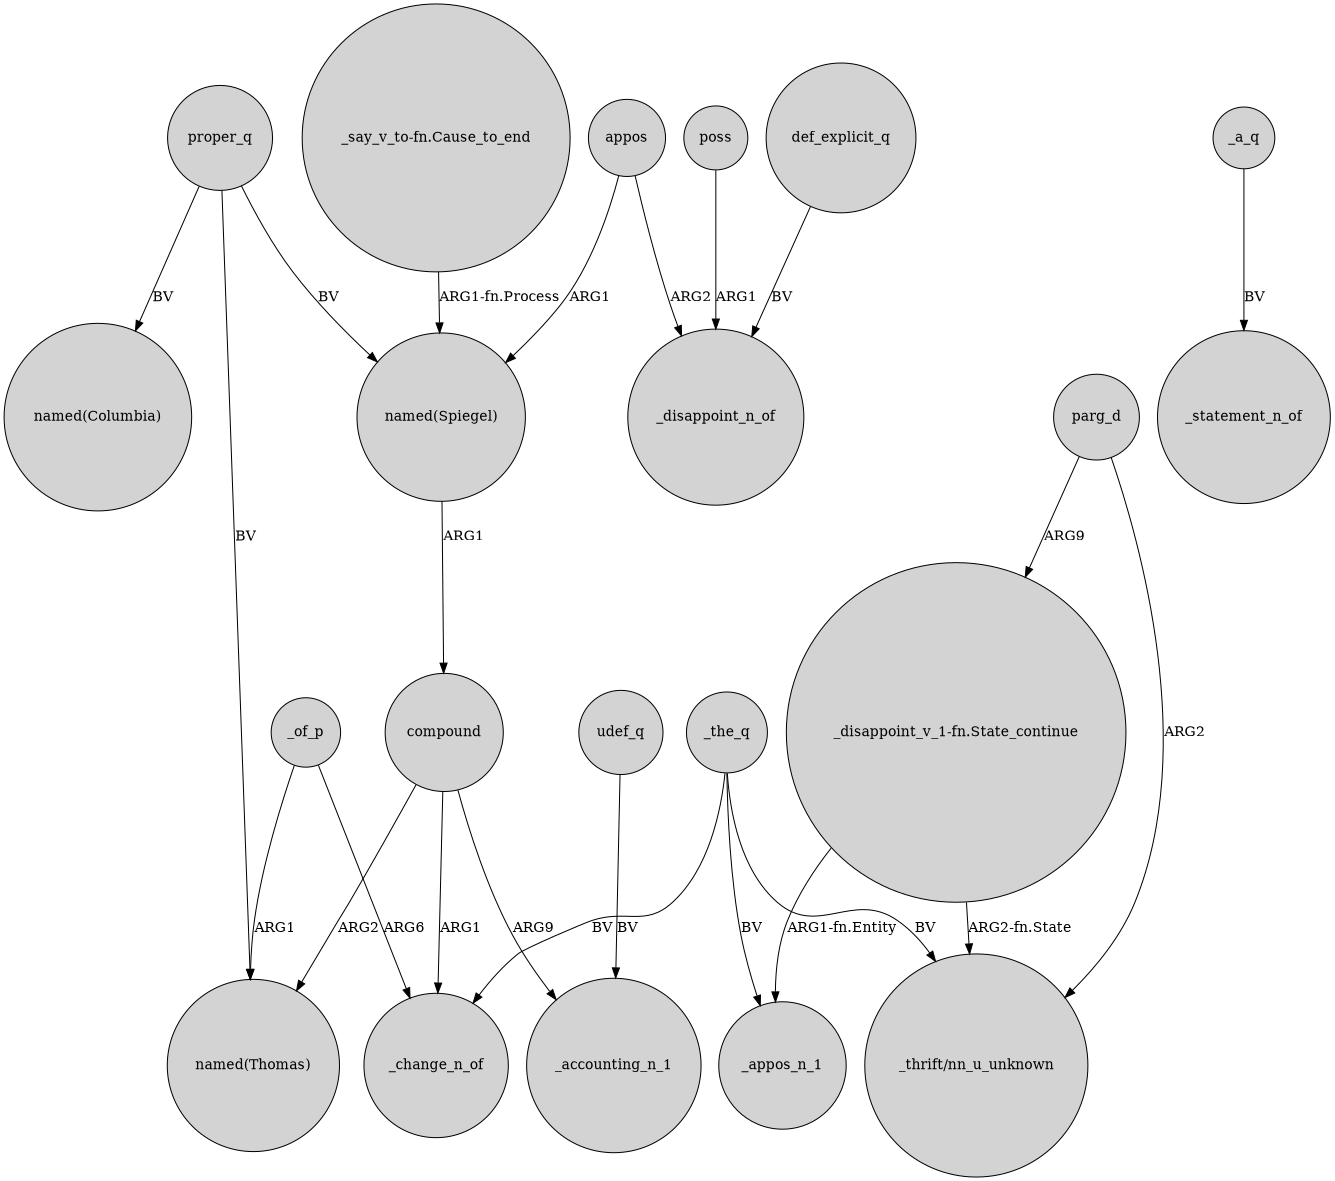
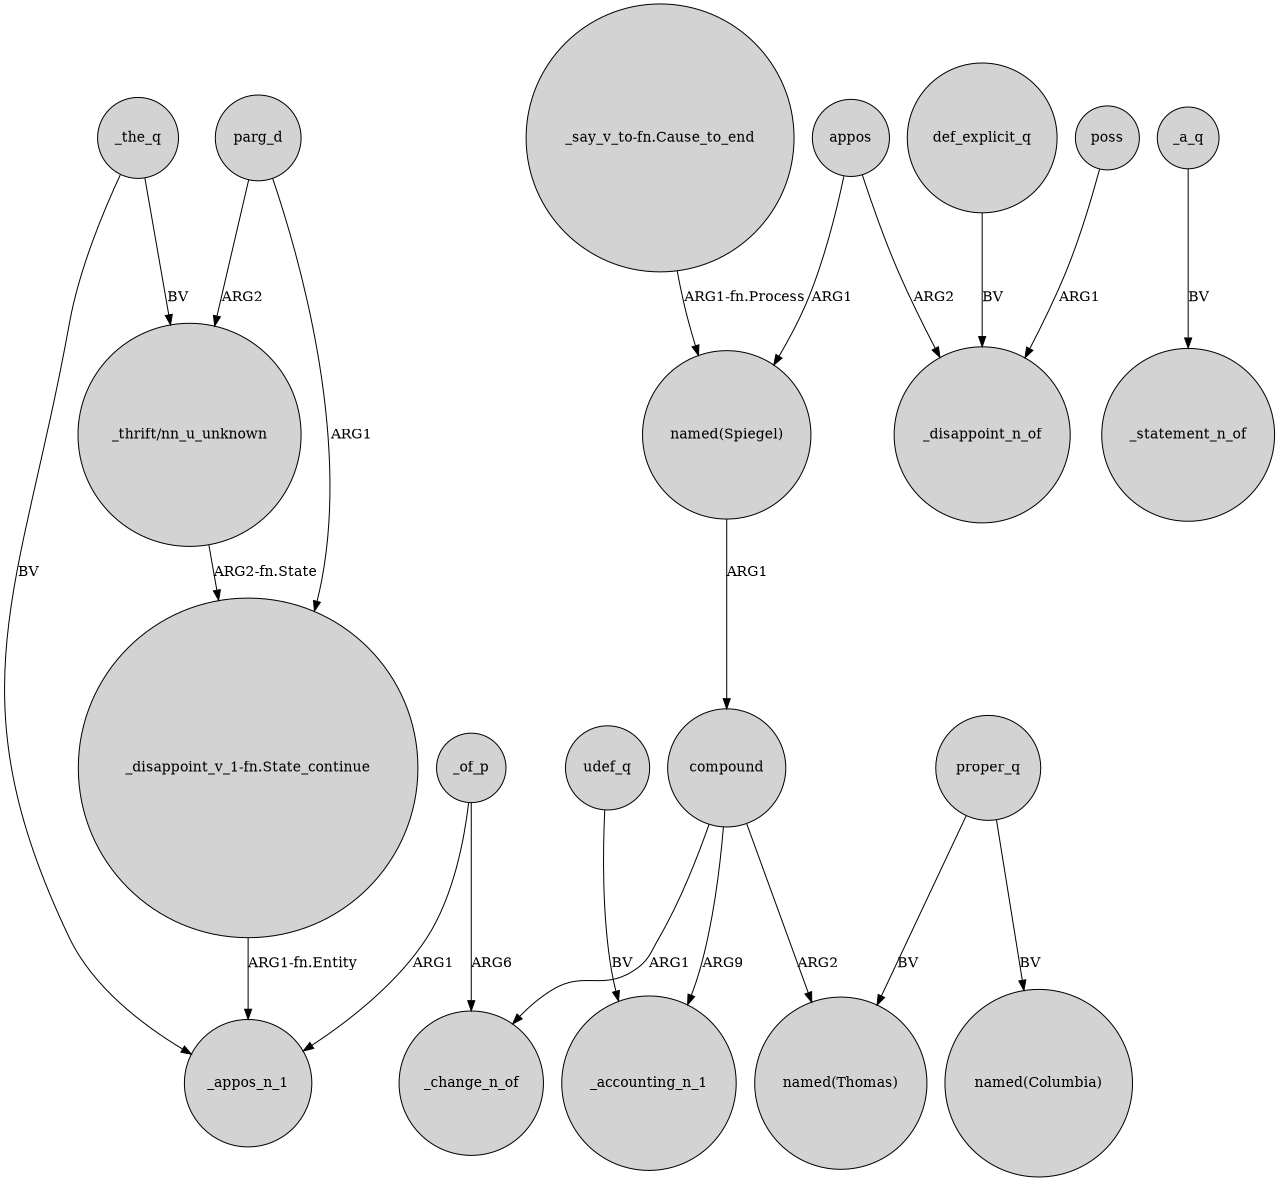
(297, 277) -> none
(1065, 537) -> (352, 435)
(265, 866) -> (422, 944)
(636, 916) -> none
(968, 923) -> (213, 568)
